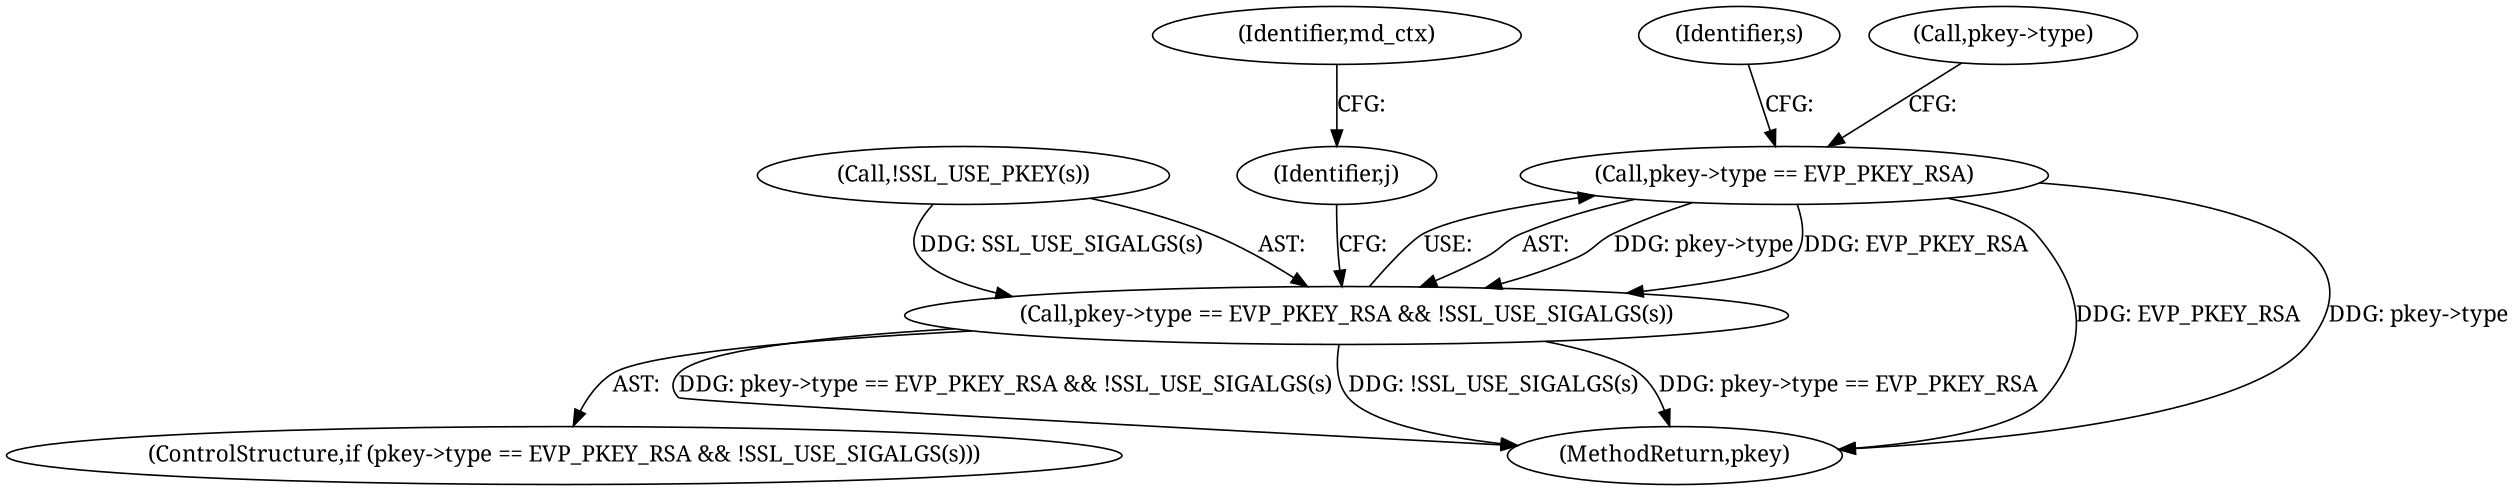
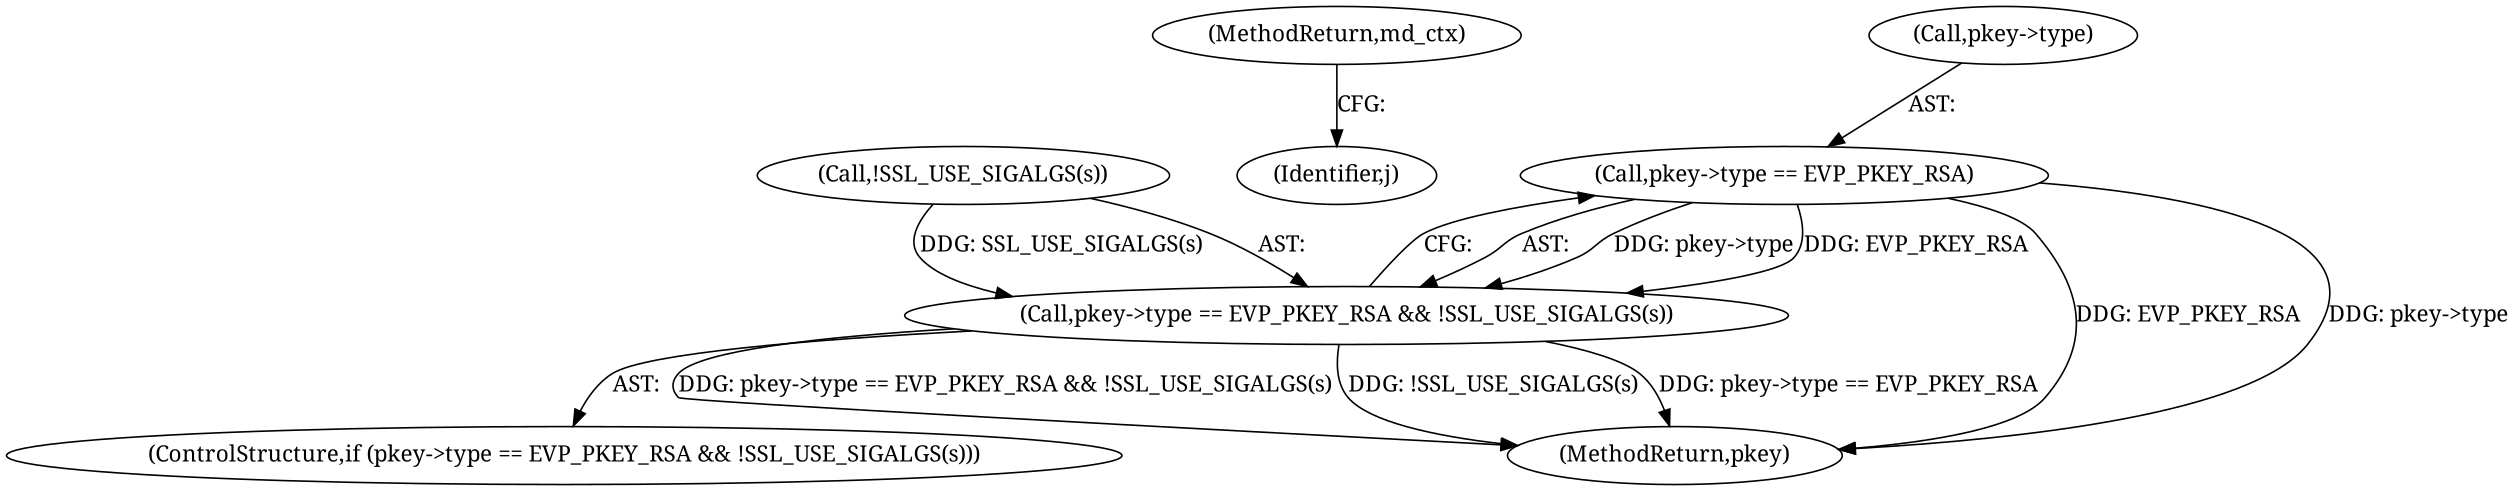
(1337, 35) -> (1337, 35)
(1739, 35) -> none
(1936, 105) -> (1936, 105)
(963, 175) -> (963, 175)
(1337, 238) -> none
(1451, 245) -> (1451, 245)
